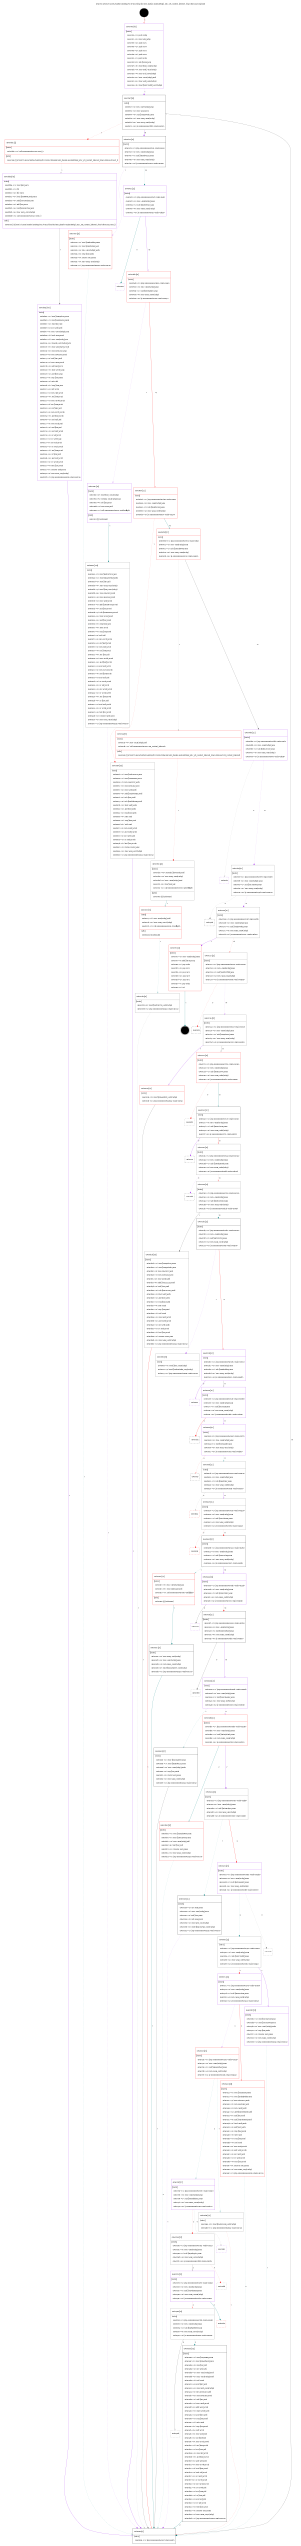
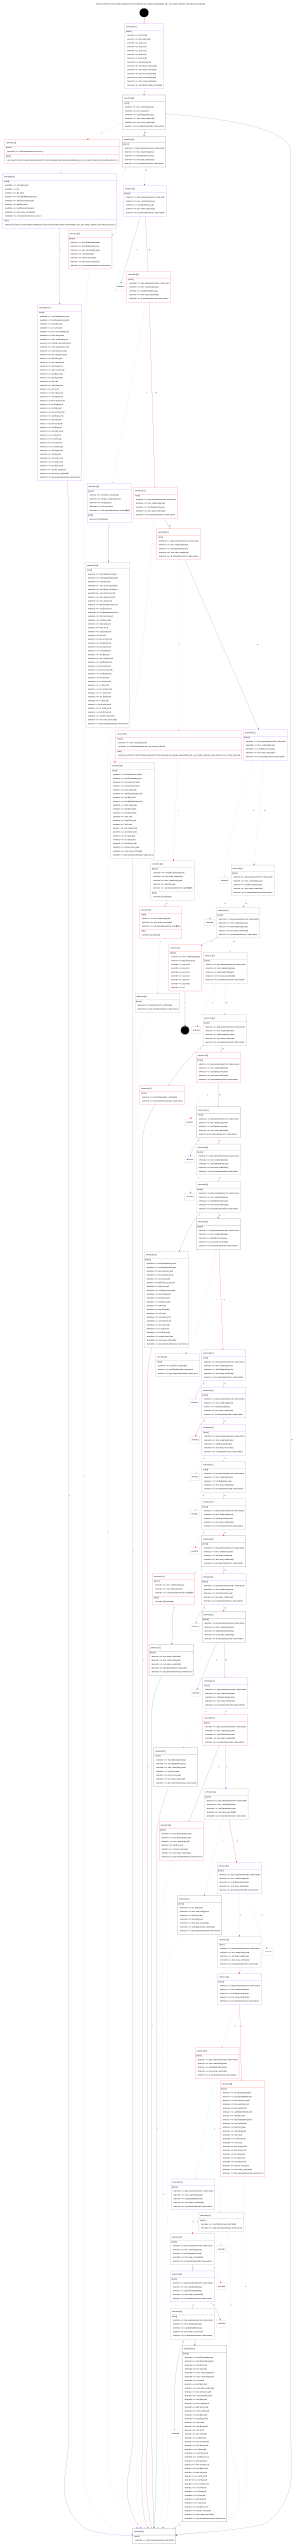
(267, 2026) -> none
